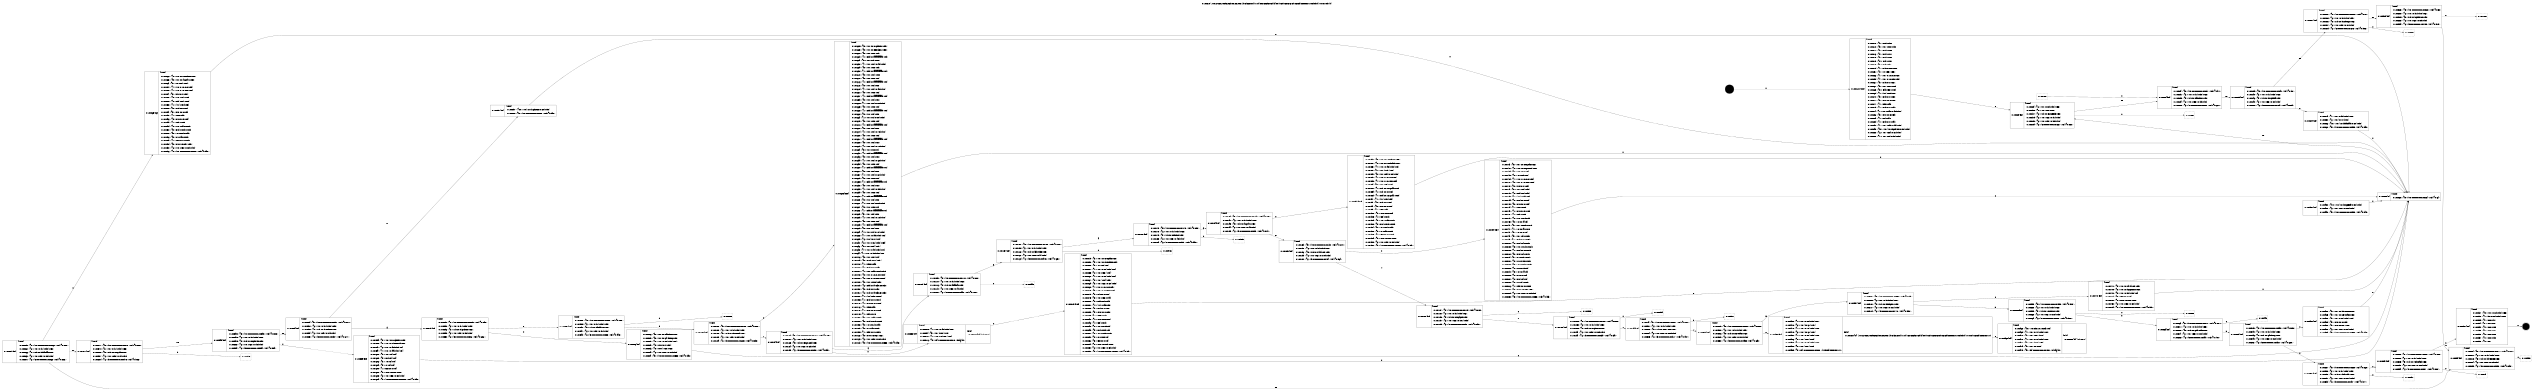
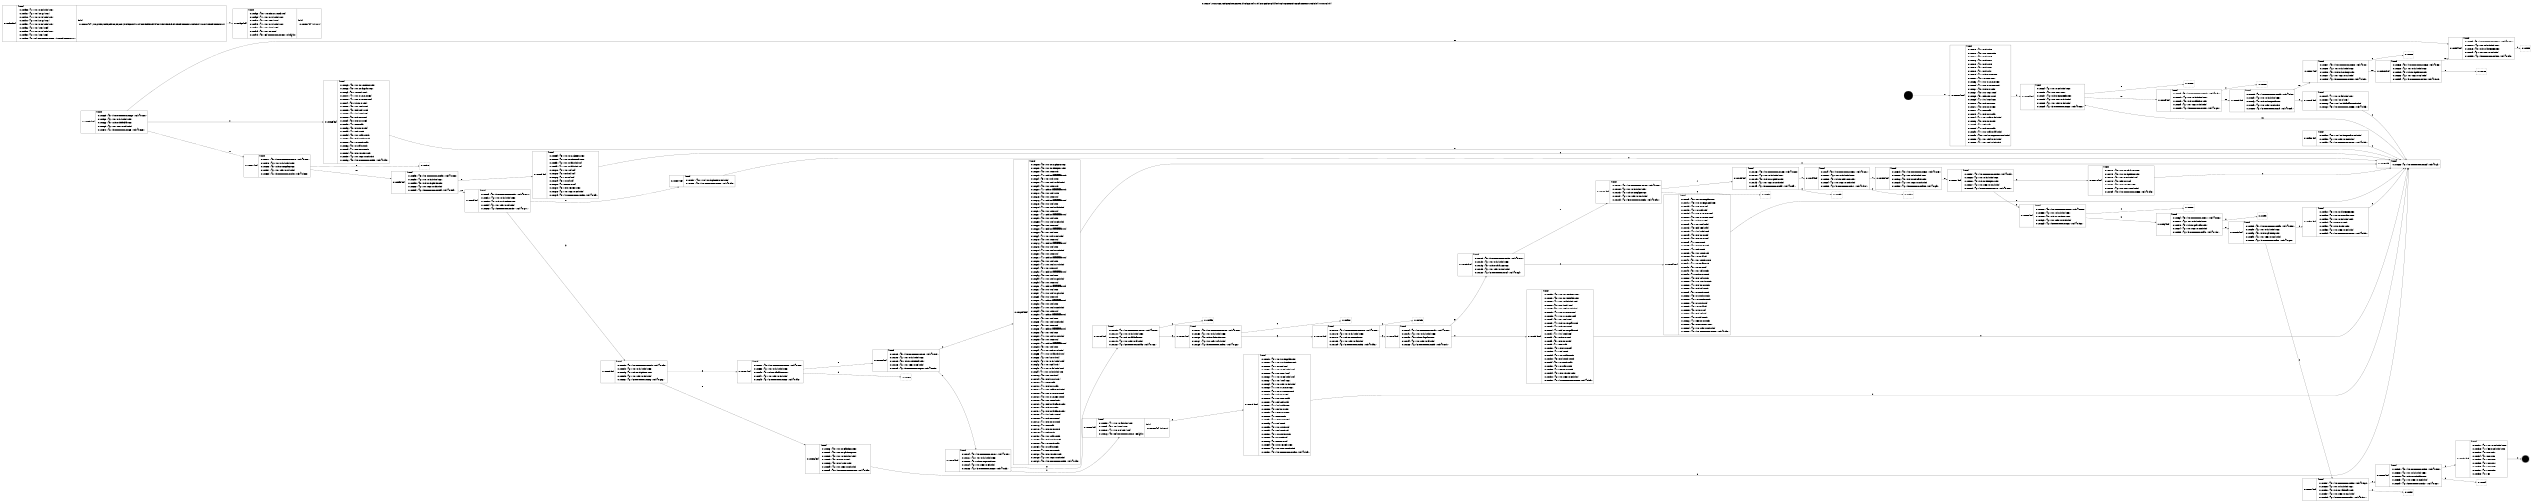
(2102, 97) -> (2238, 87)
(1765, 333) -> none
